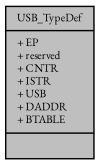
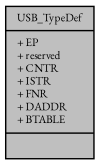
(32, 94) -> (33, 94)
